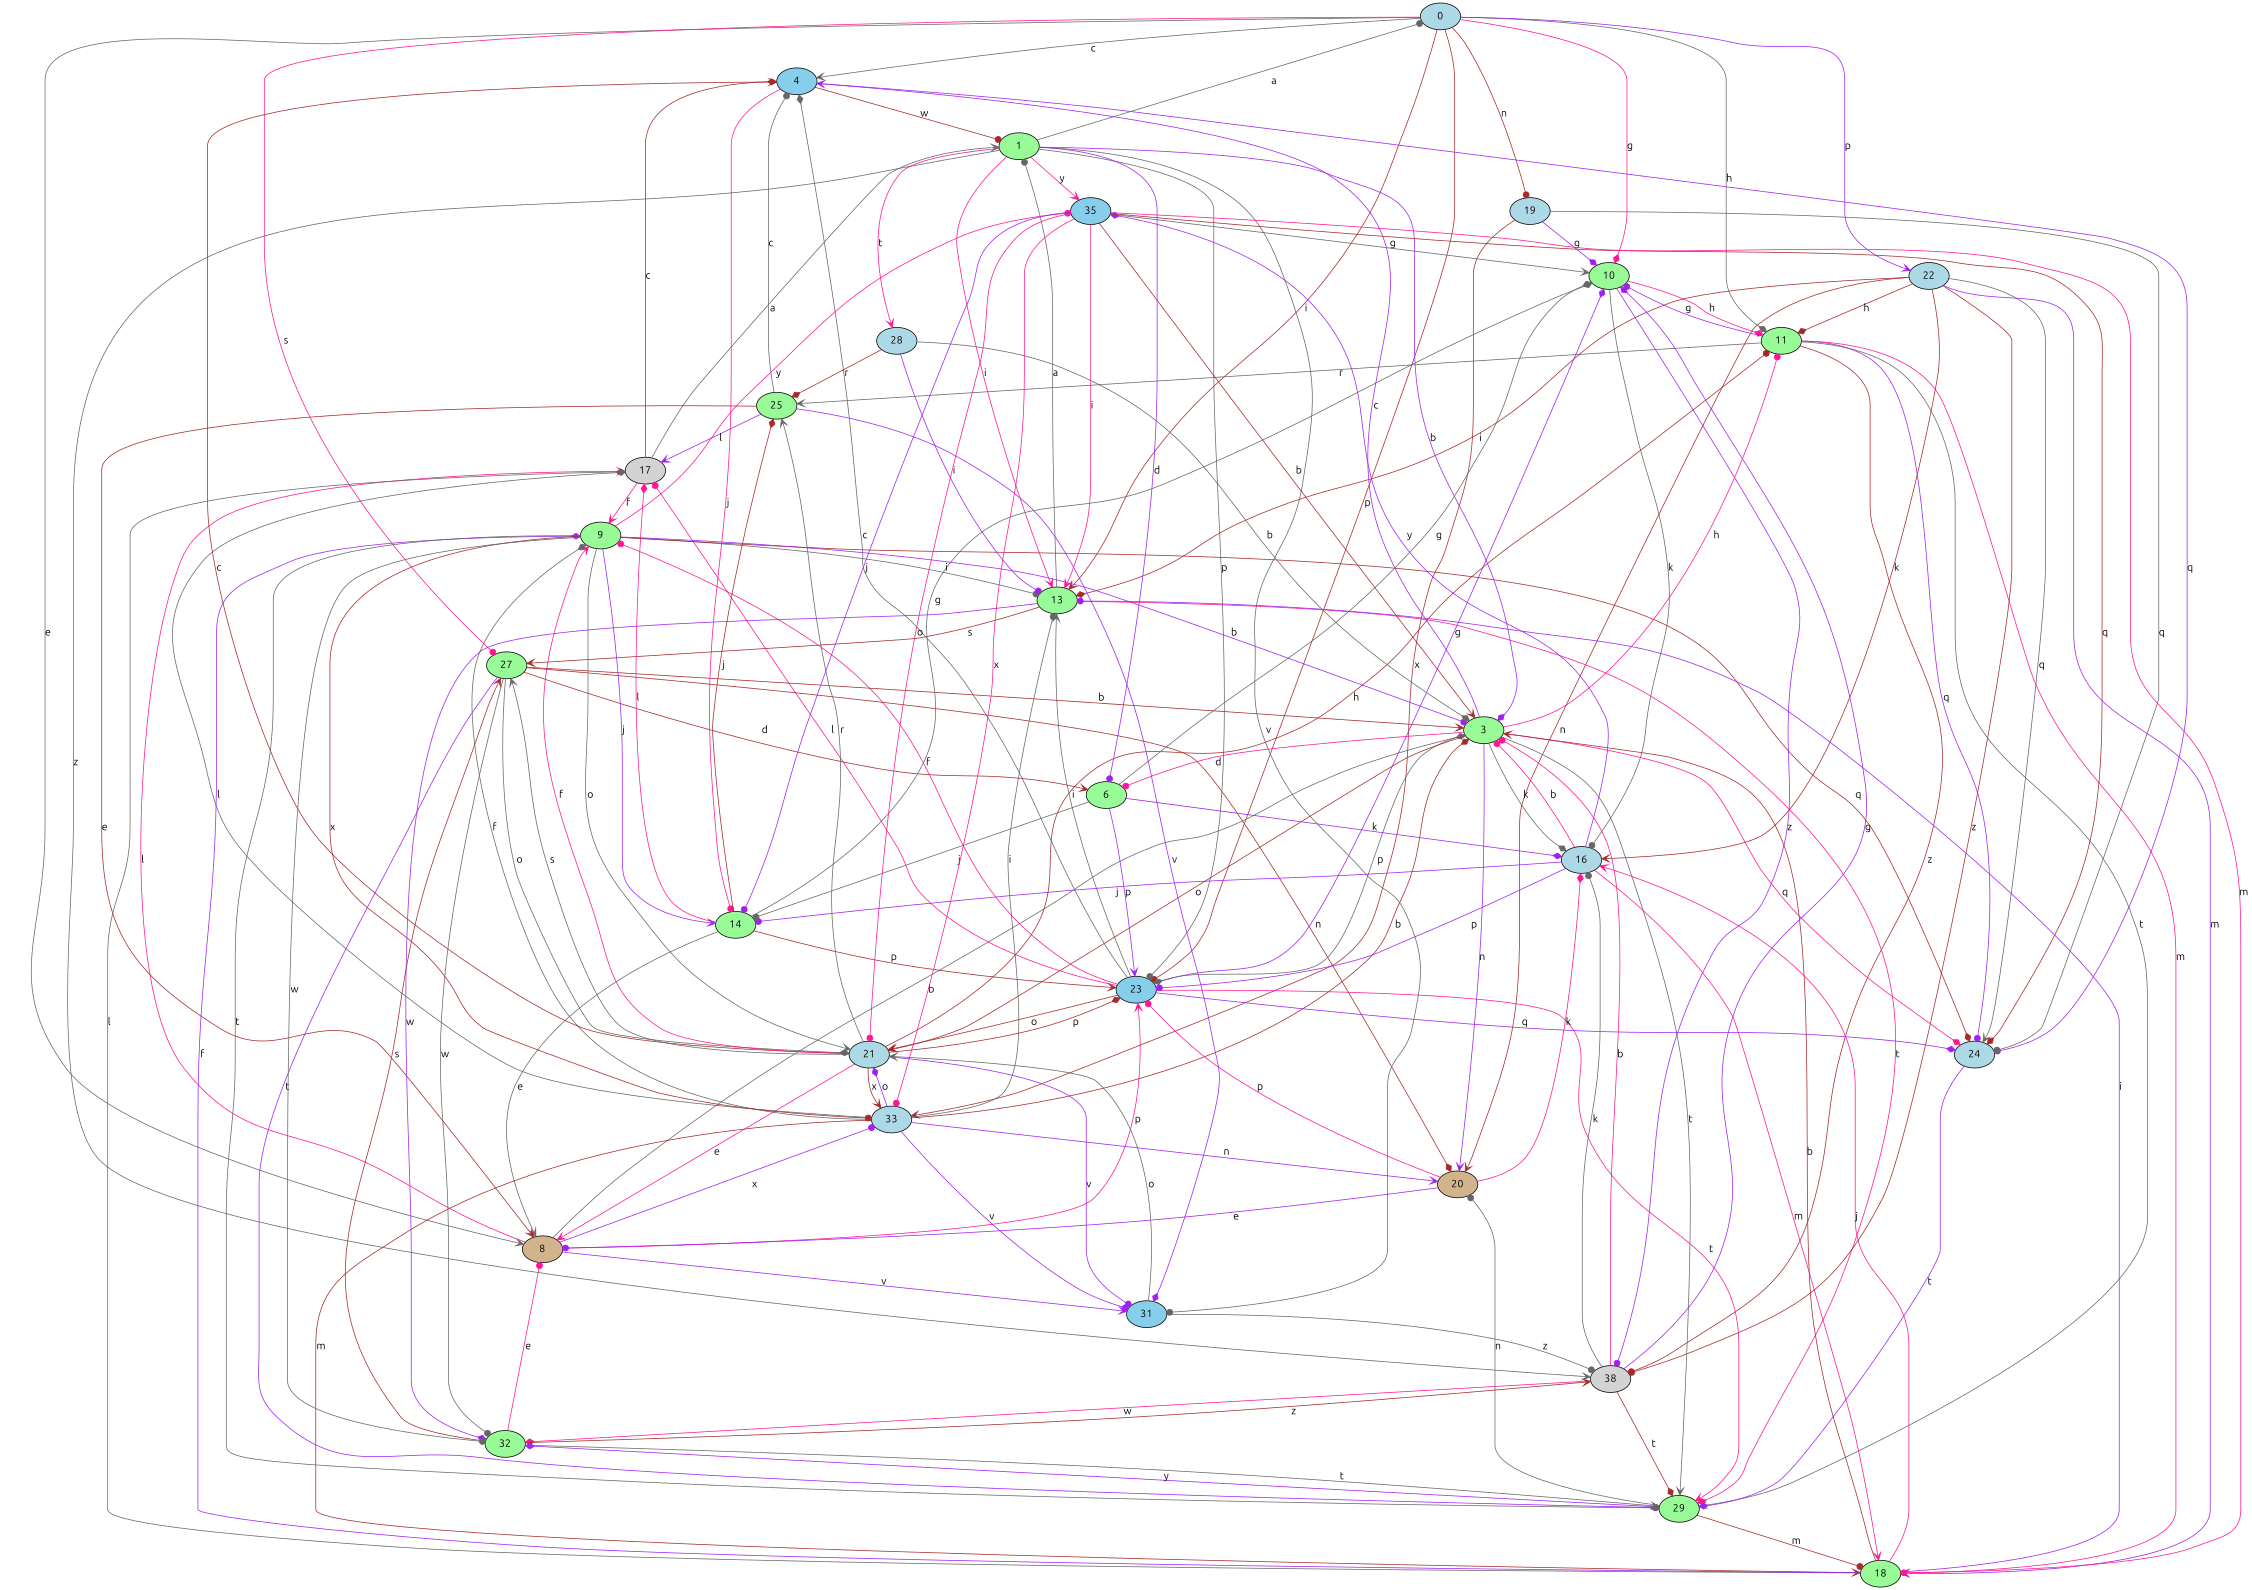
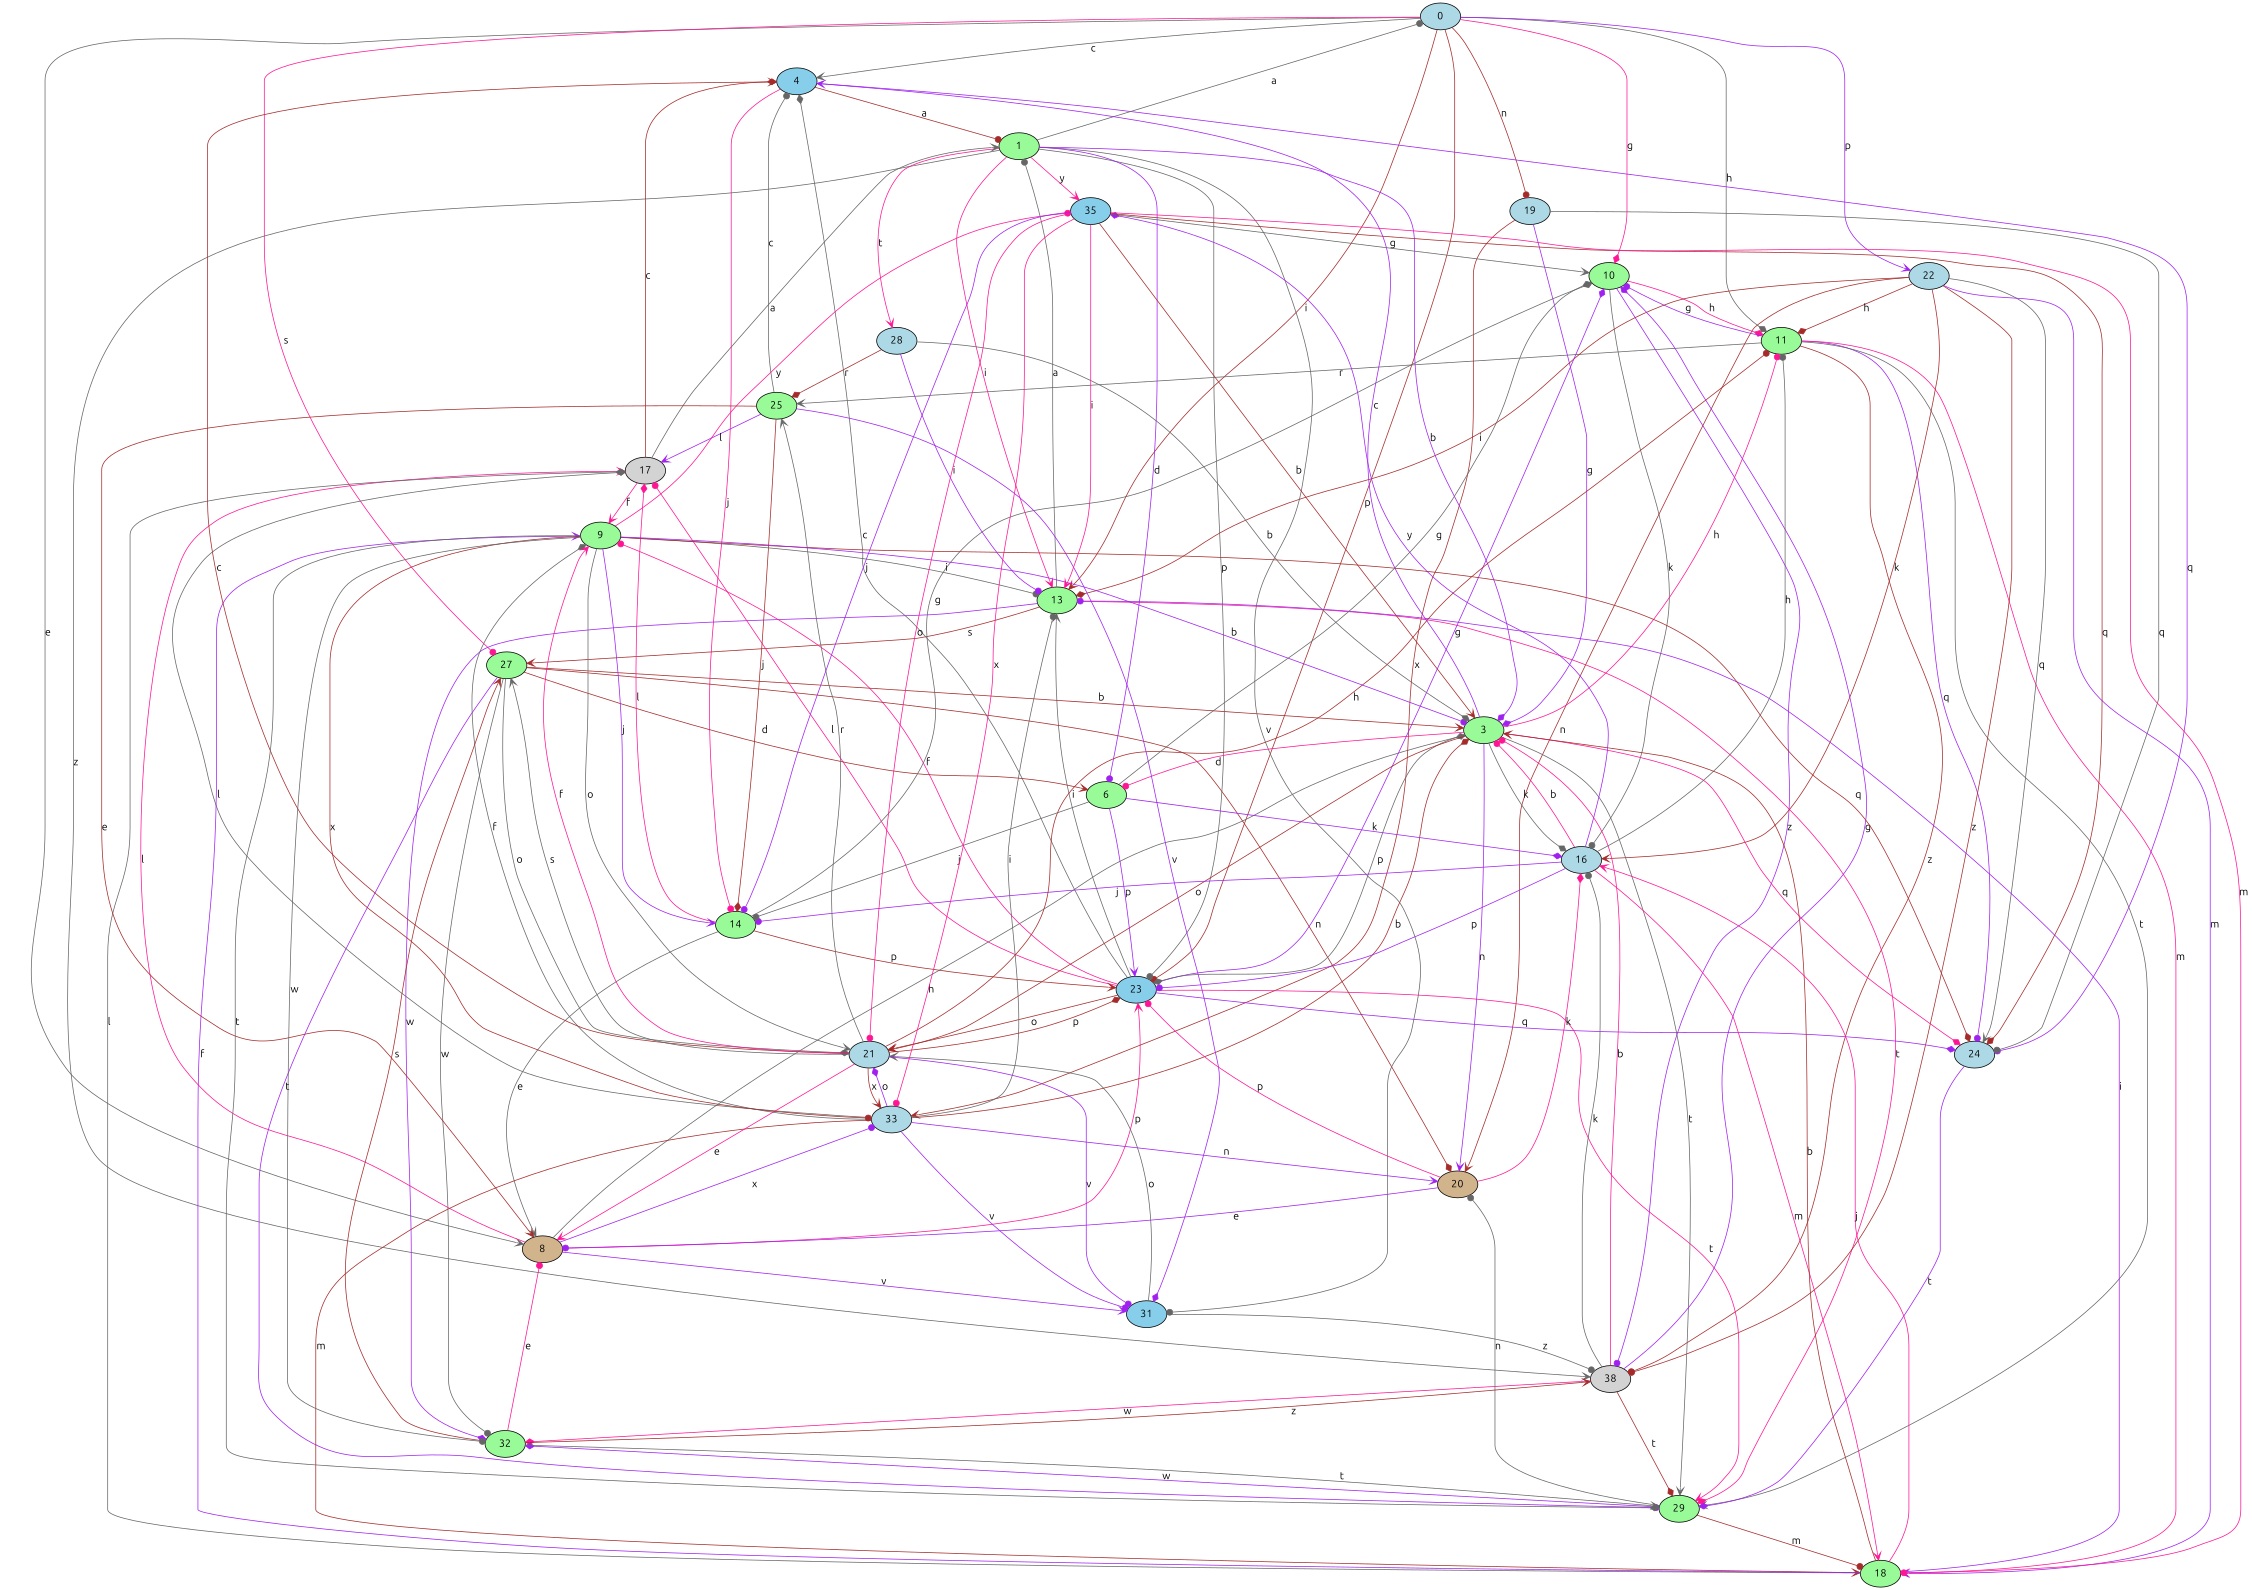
(924, 114) -> (924, 114)
(1566, 241) -> (1587, 485)
none -> (1783, 647)
(720, 668) -> (761, 661)
(931, 990) -> (931, 990)
(1166, 1476) -> (1166, 1476)
(392, 1536) -> (392, 1536)
